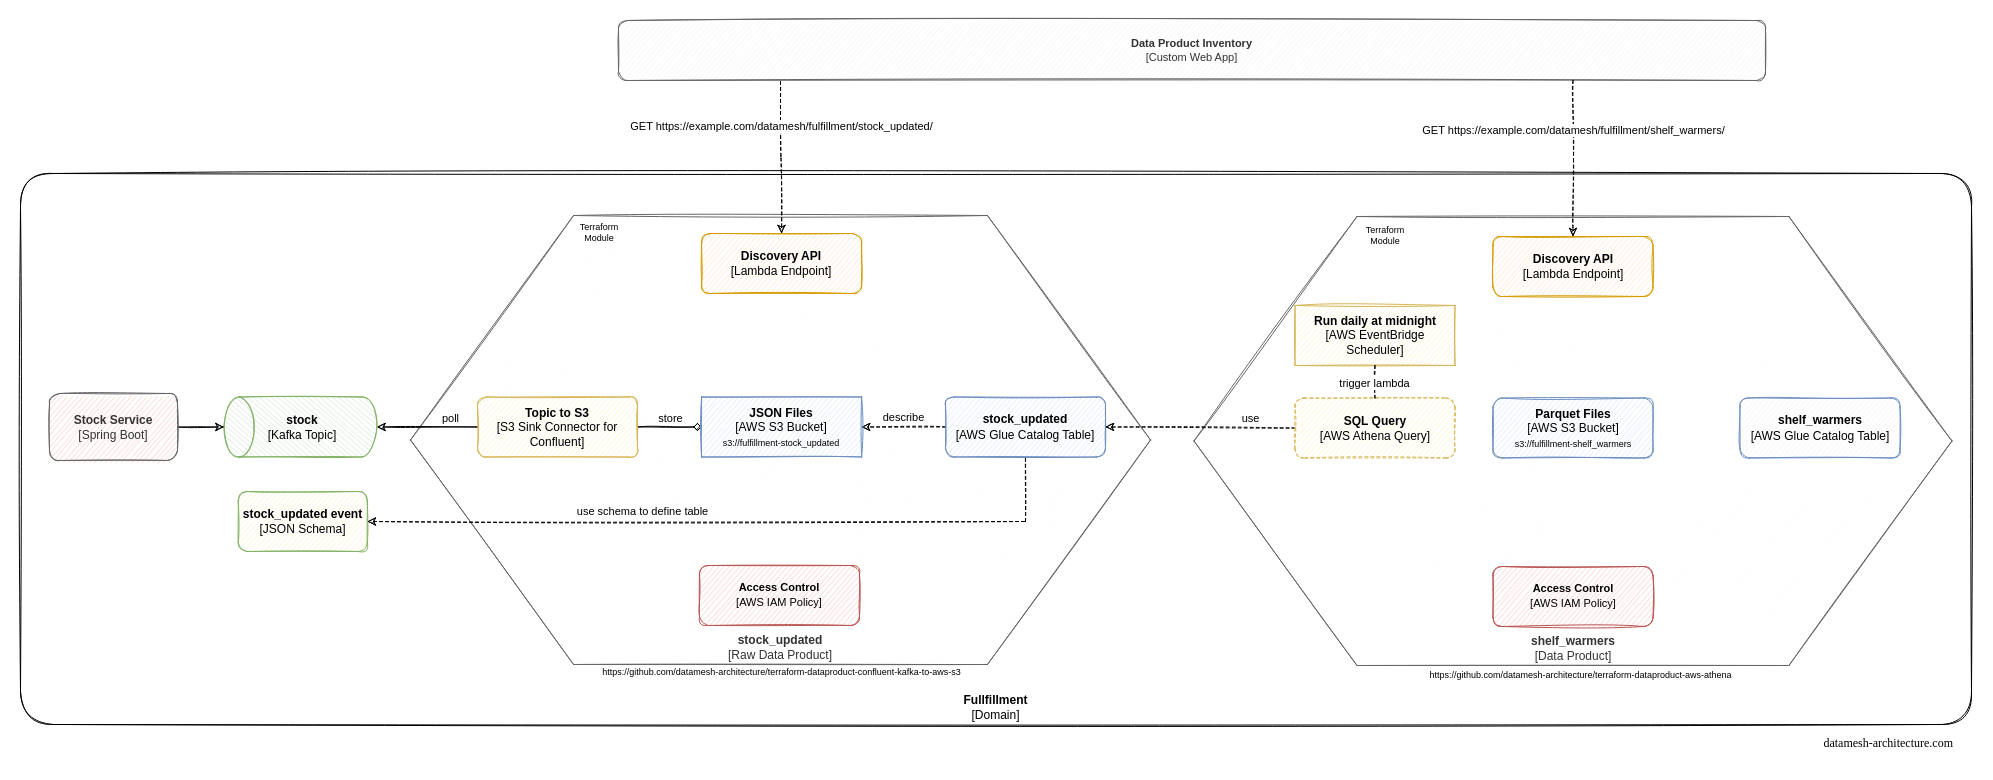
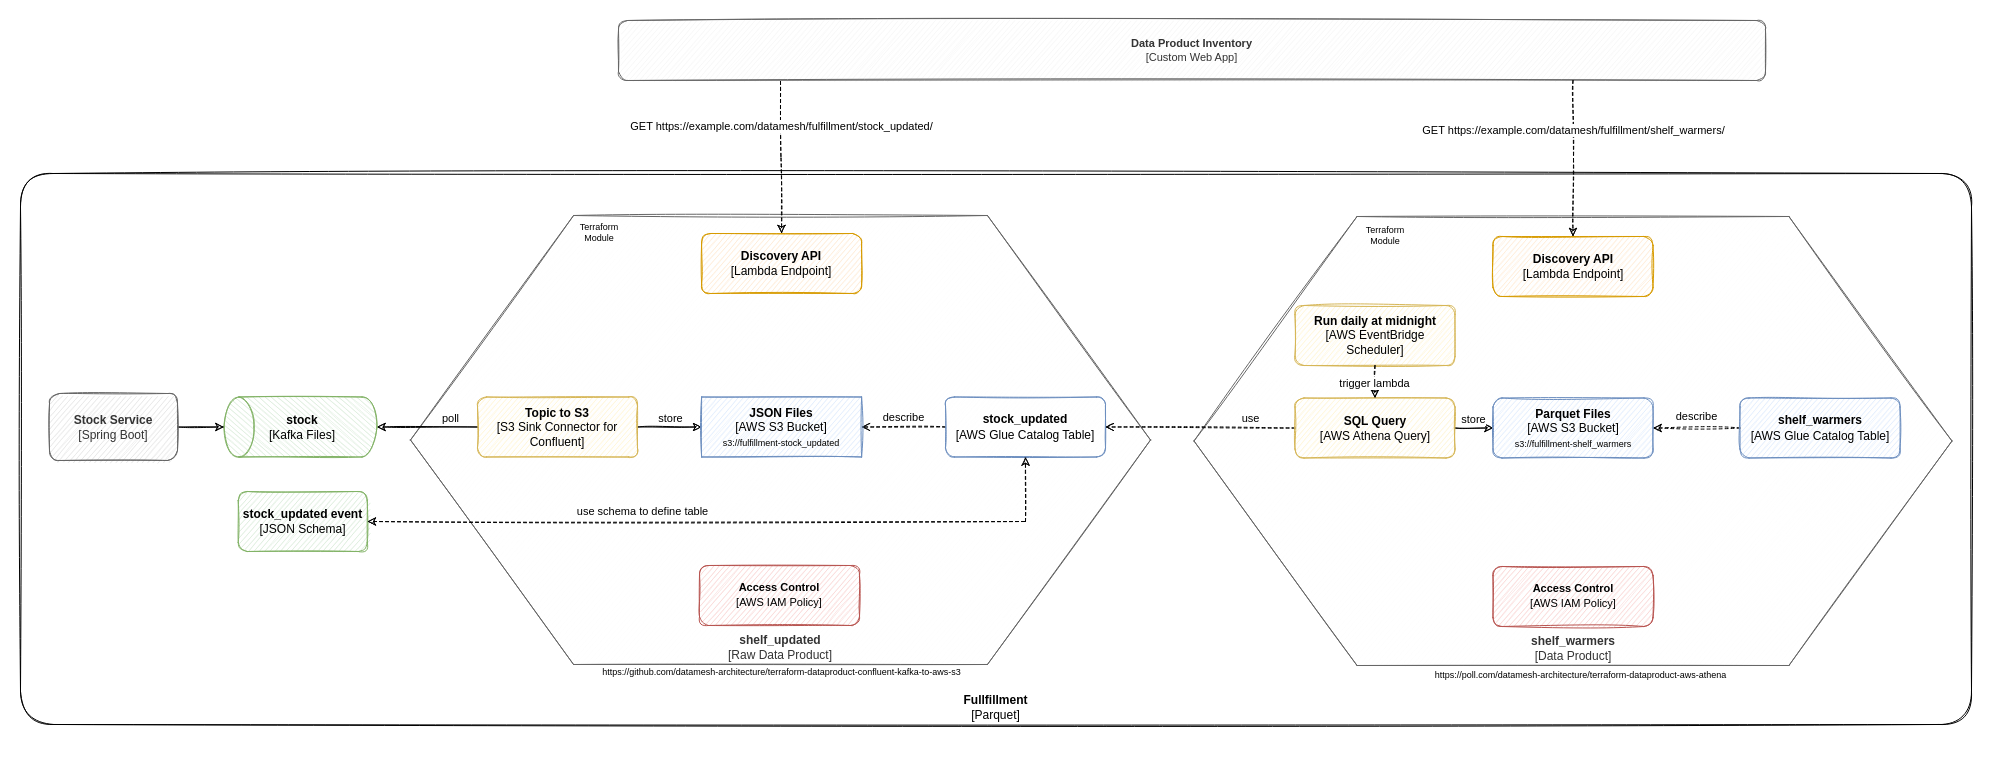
(1375, 336) -> (1375, 336)
(1375, 392) -> (1375, 390)
(114, 427) -> (114, 427)
(692, 427) -> (693, 427)
(870, 427) -> (868, 427)
(1026, 427) -> (1026, 427)
(1114, 427) -> (1112, 427)
(303, 428) -> (303, 428)
(1375, 428) -> (1375, 428)
none -> (1471, 428)
none -> (1700, 428)
(1820, 428) -> (1820, 428)
(1026, 463) -> (1026, 465)
(303, 522) -> (303, 522)
(781, 647) -> (781, 647)
(1581, 676) -> (1581, 676)
(996, 707) -> (996, 707)
(1820, 744) -> none
